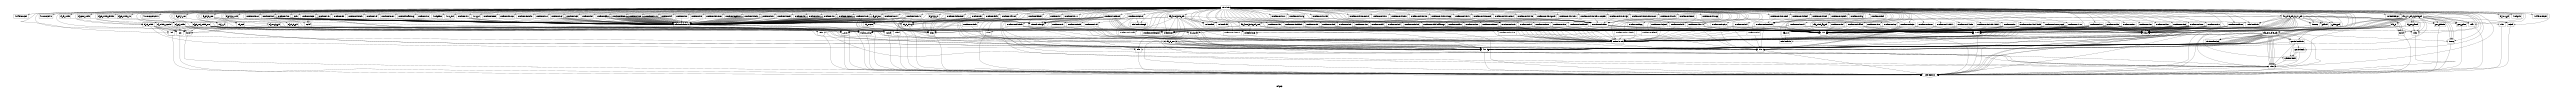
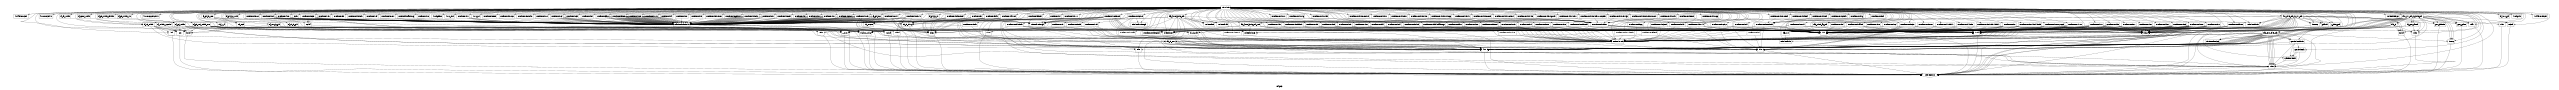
(181, 16) -> none
